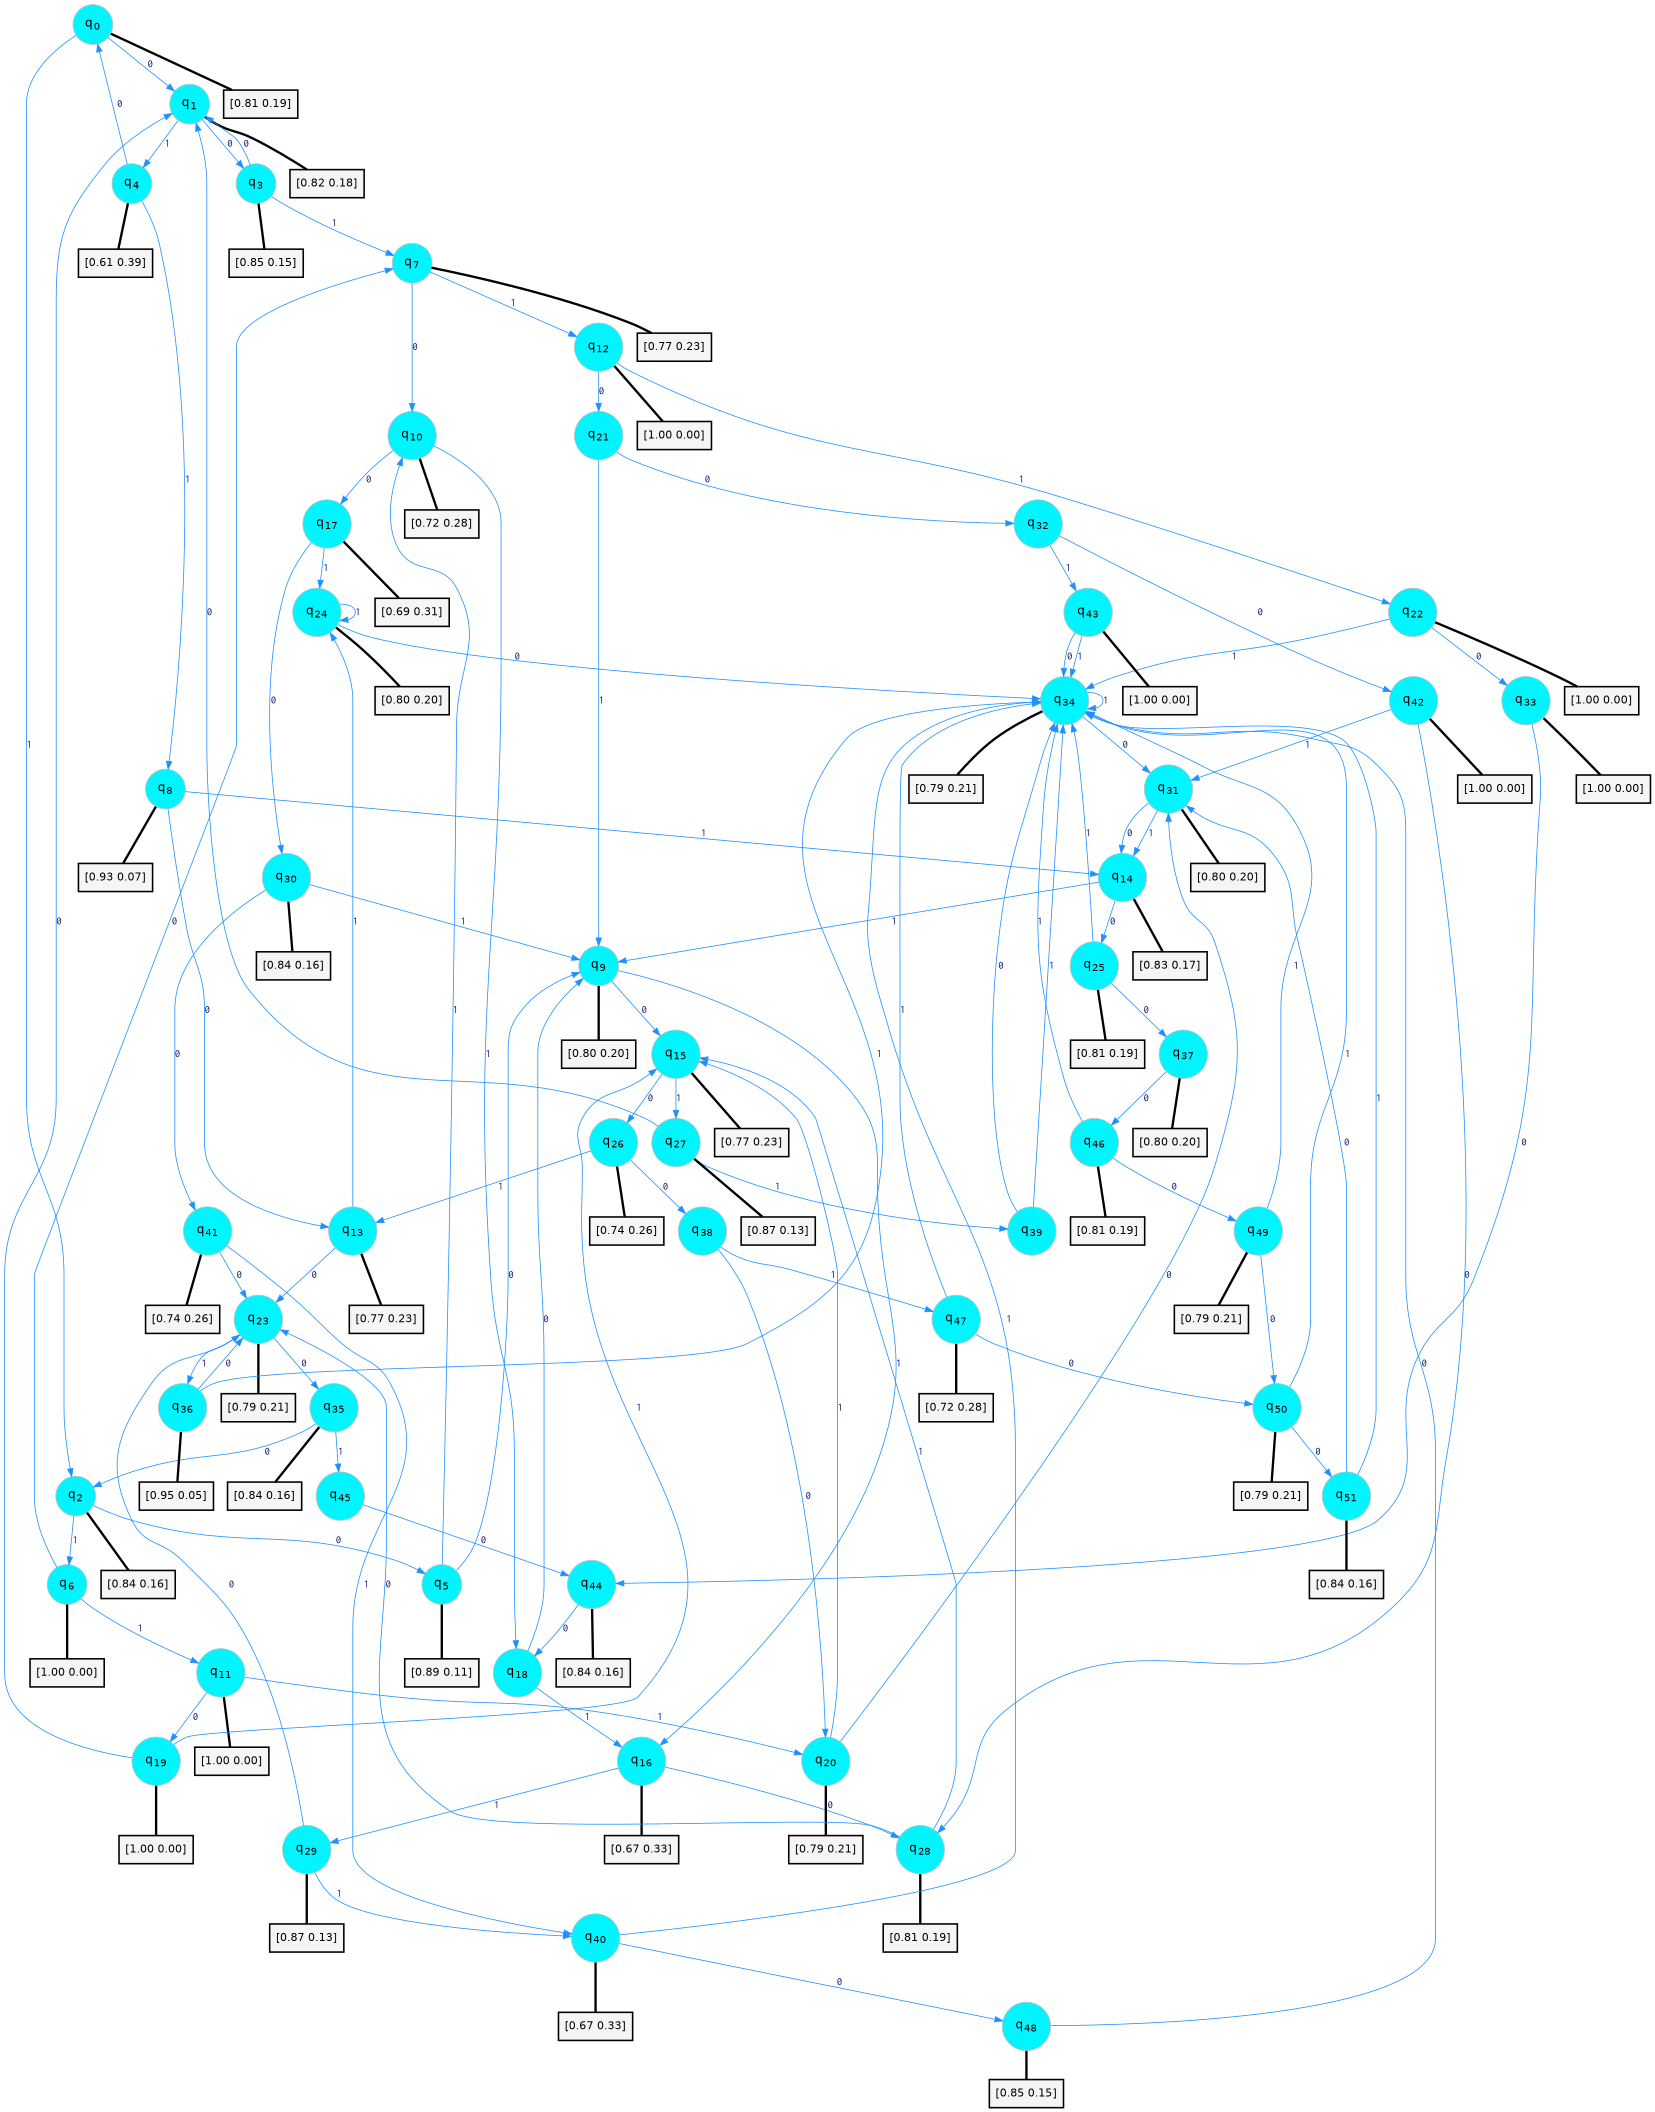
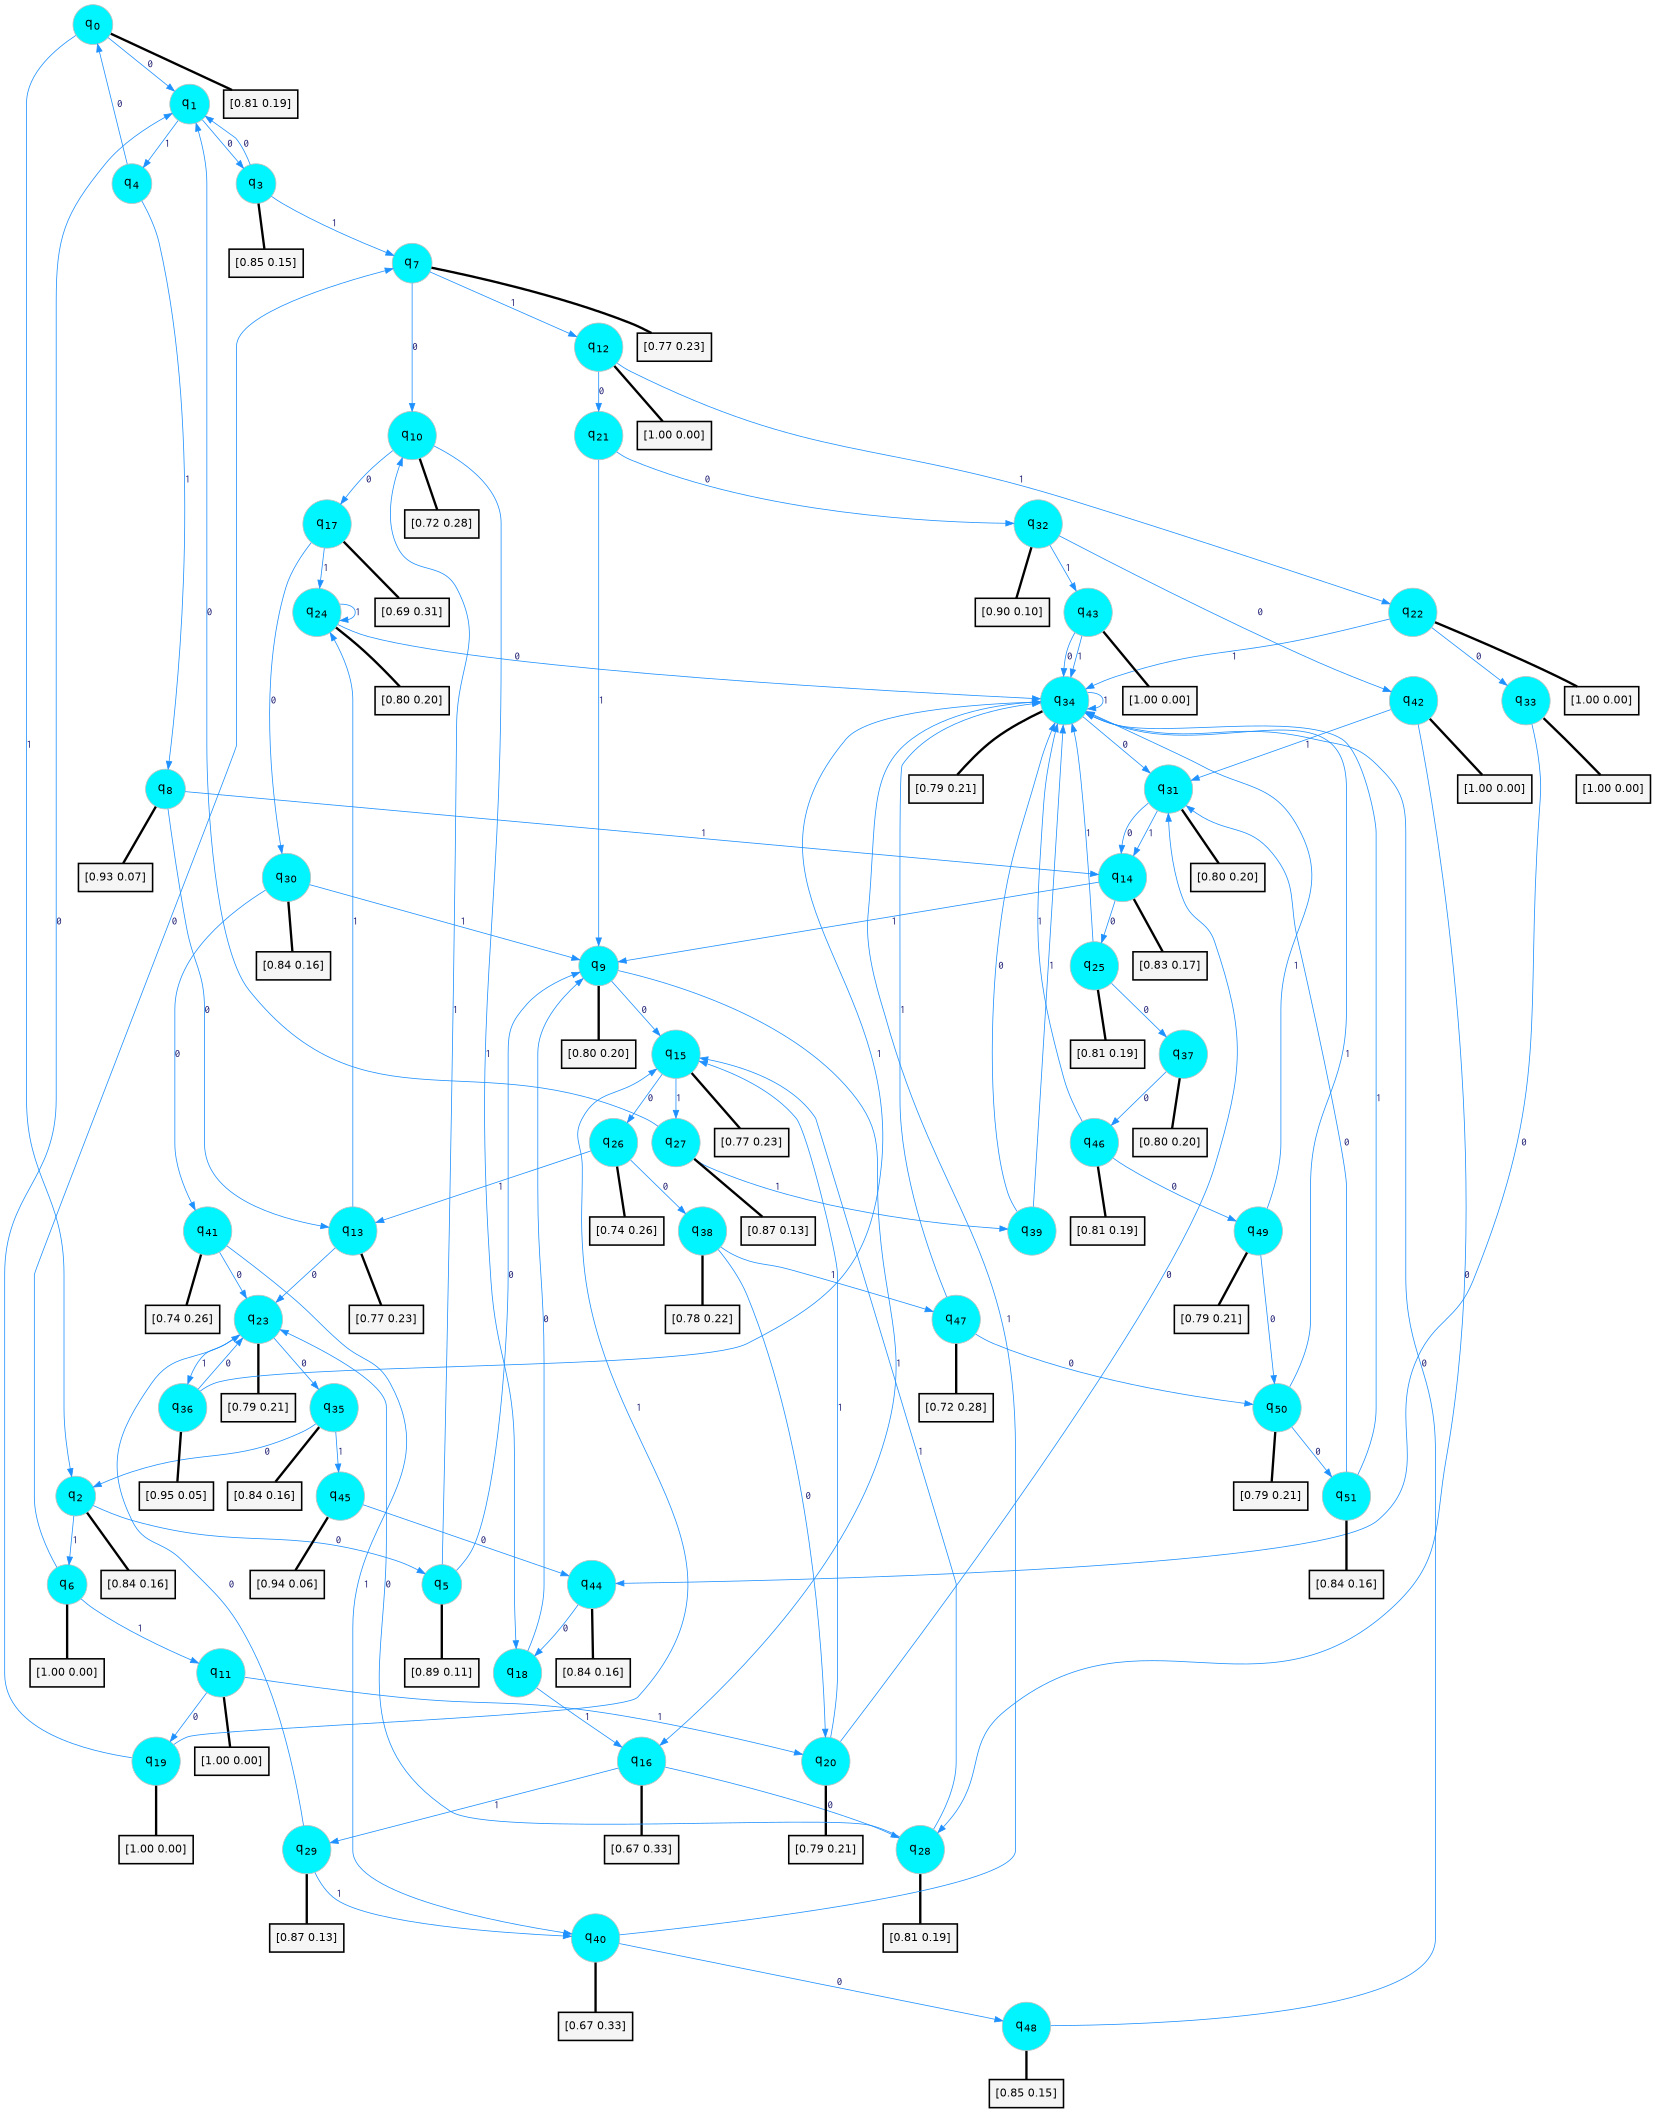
(327, 184) -> none
(116, 263) -> none
none -> (1012, 612)
none -> (702, 1319)
none -> (287, 1584)
